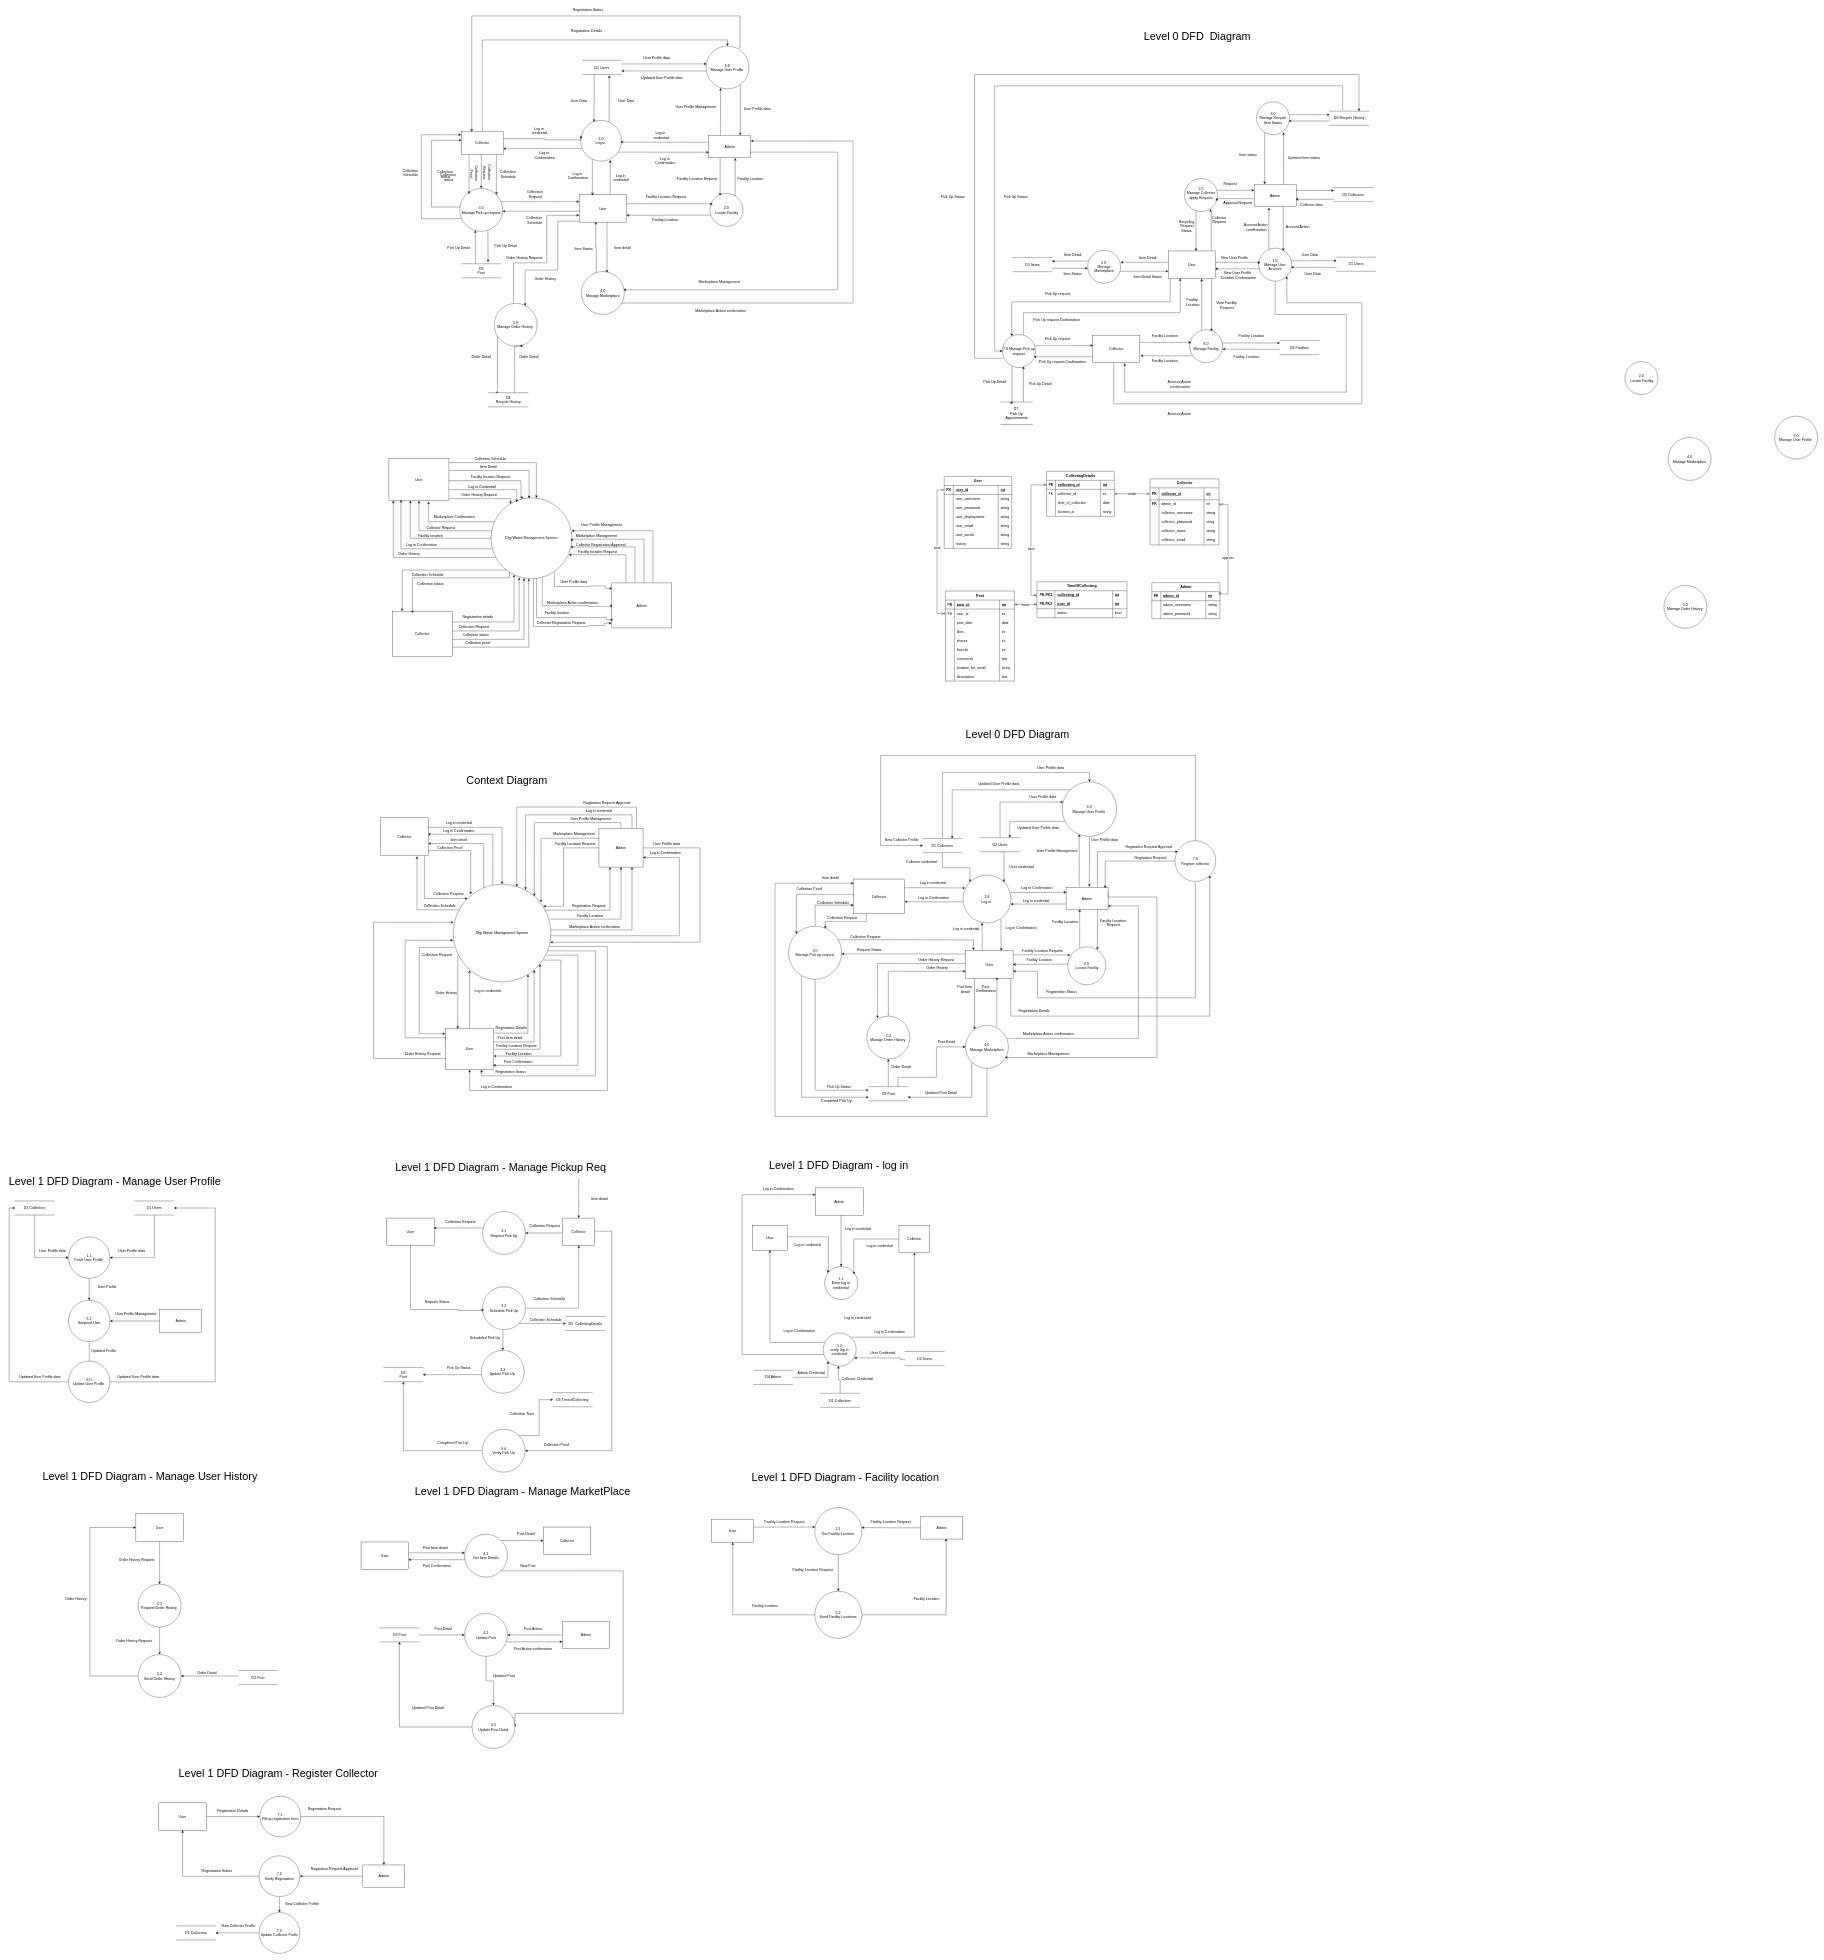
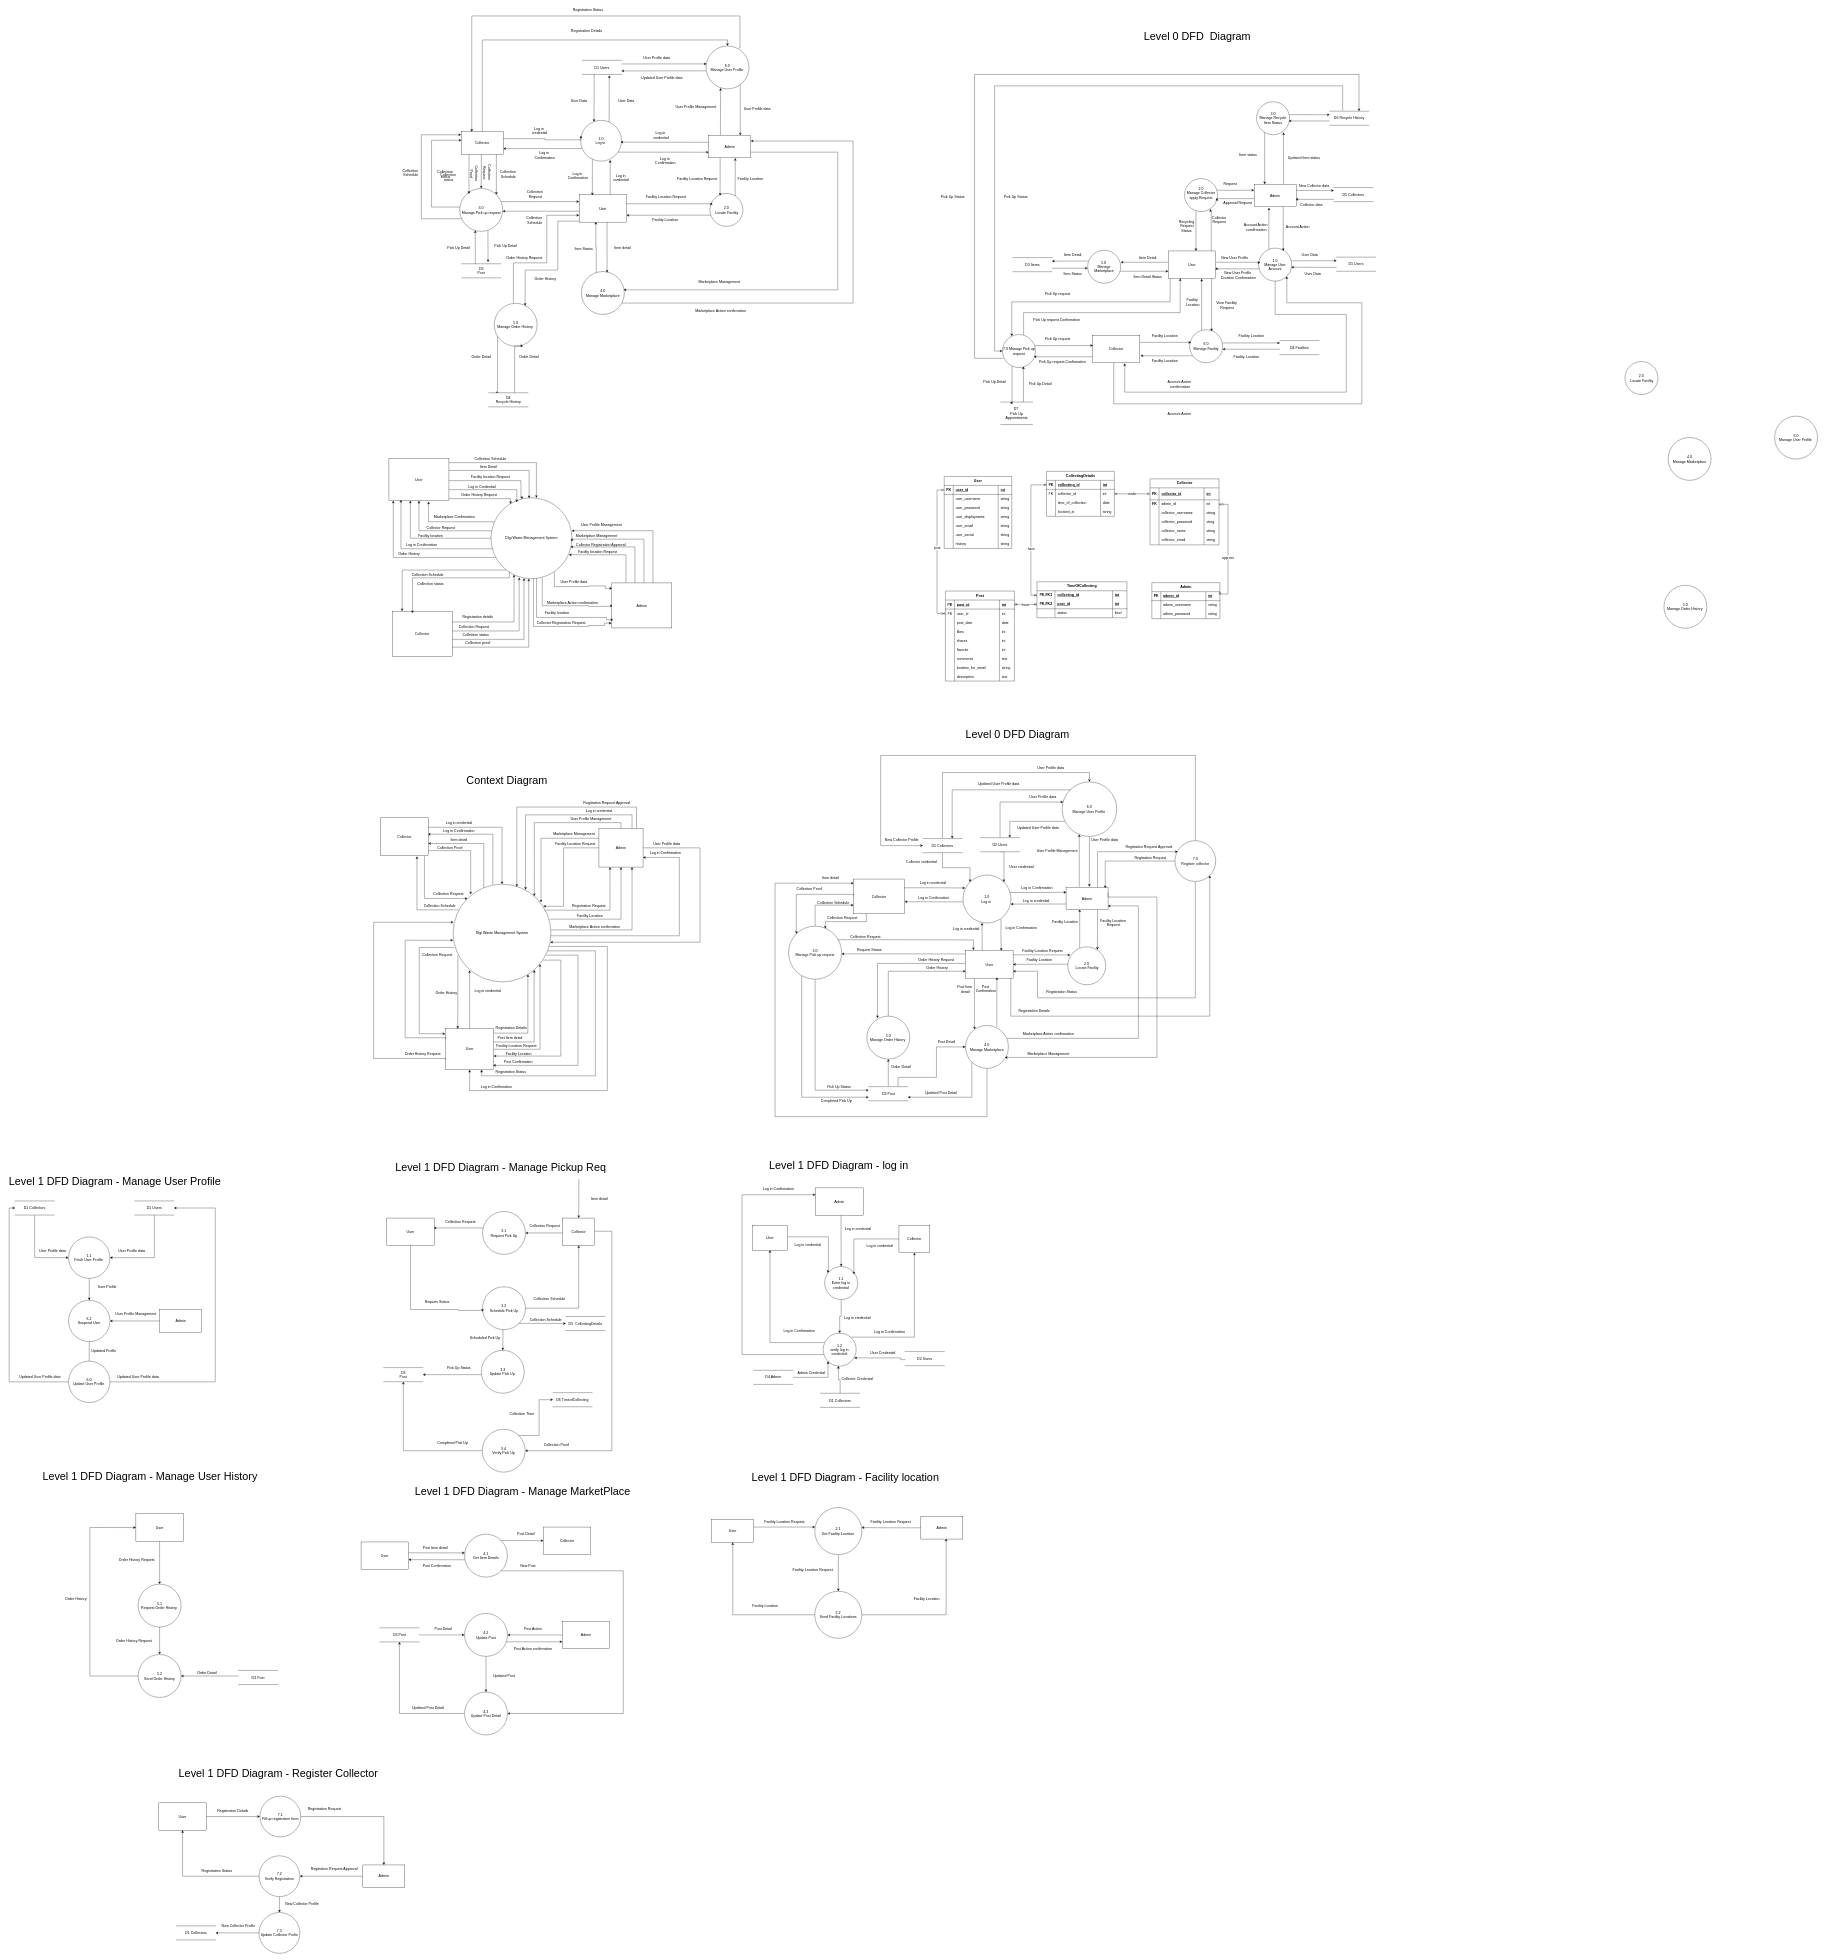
none -> (1314, 186)
none -> (840, 1330)
(494, 1727) -> (486, 1713)
